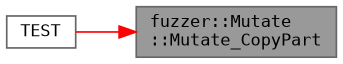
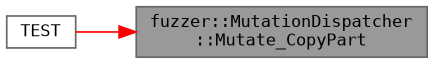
(236, 32) -> (282, 32)
